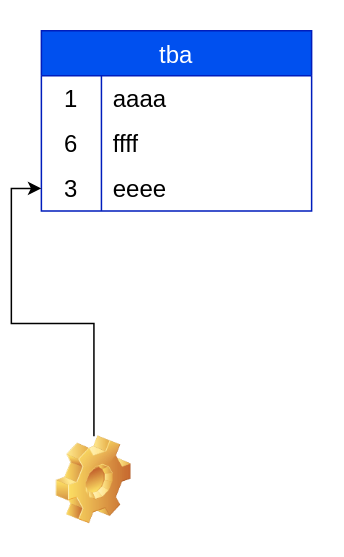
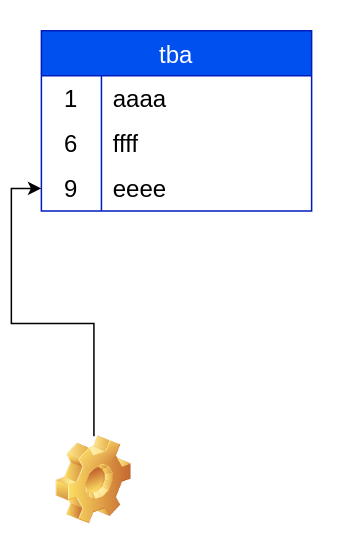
(71, 188) -> (71, 188)
